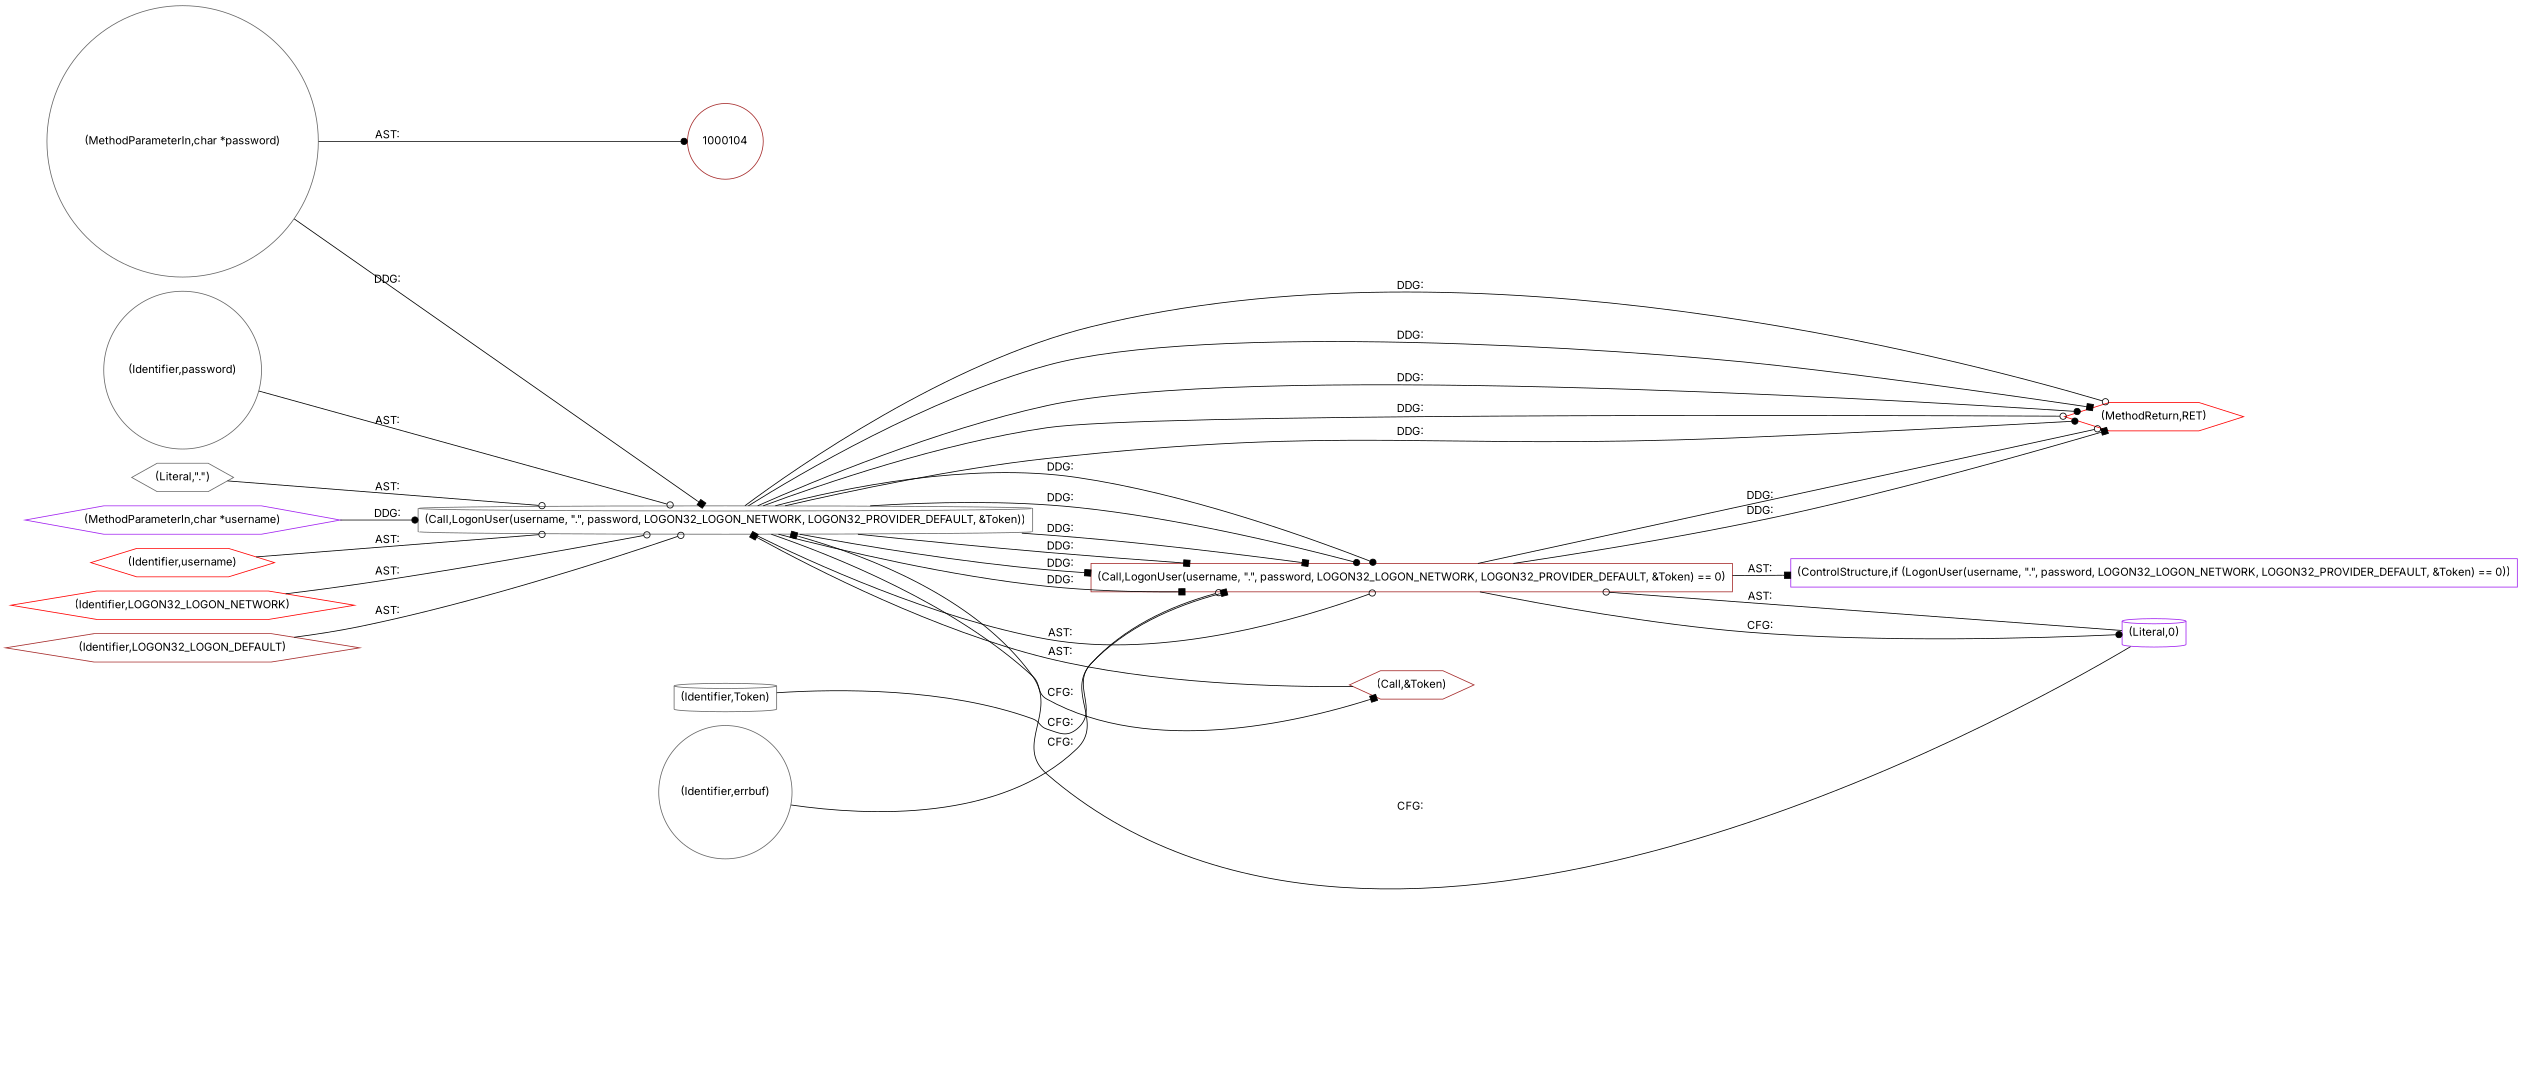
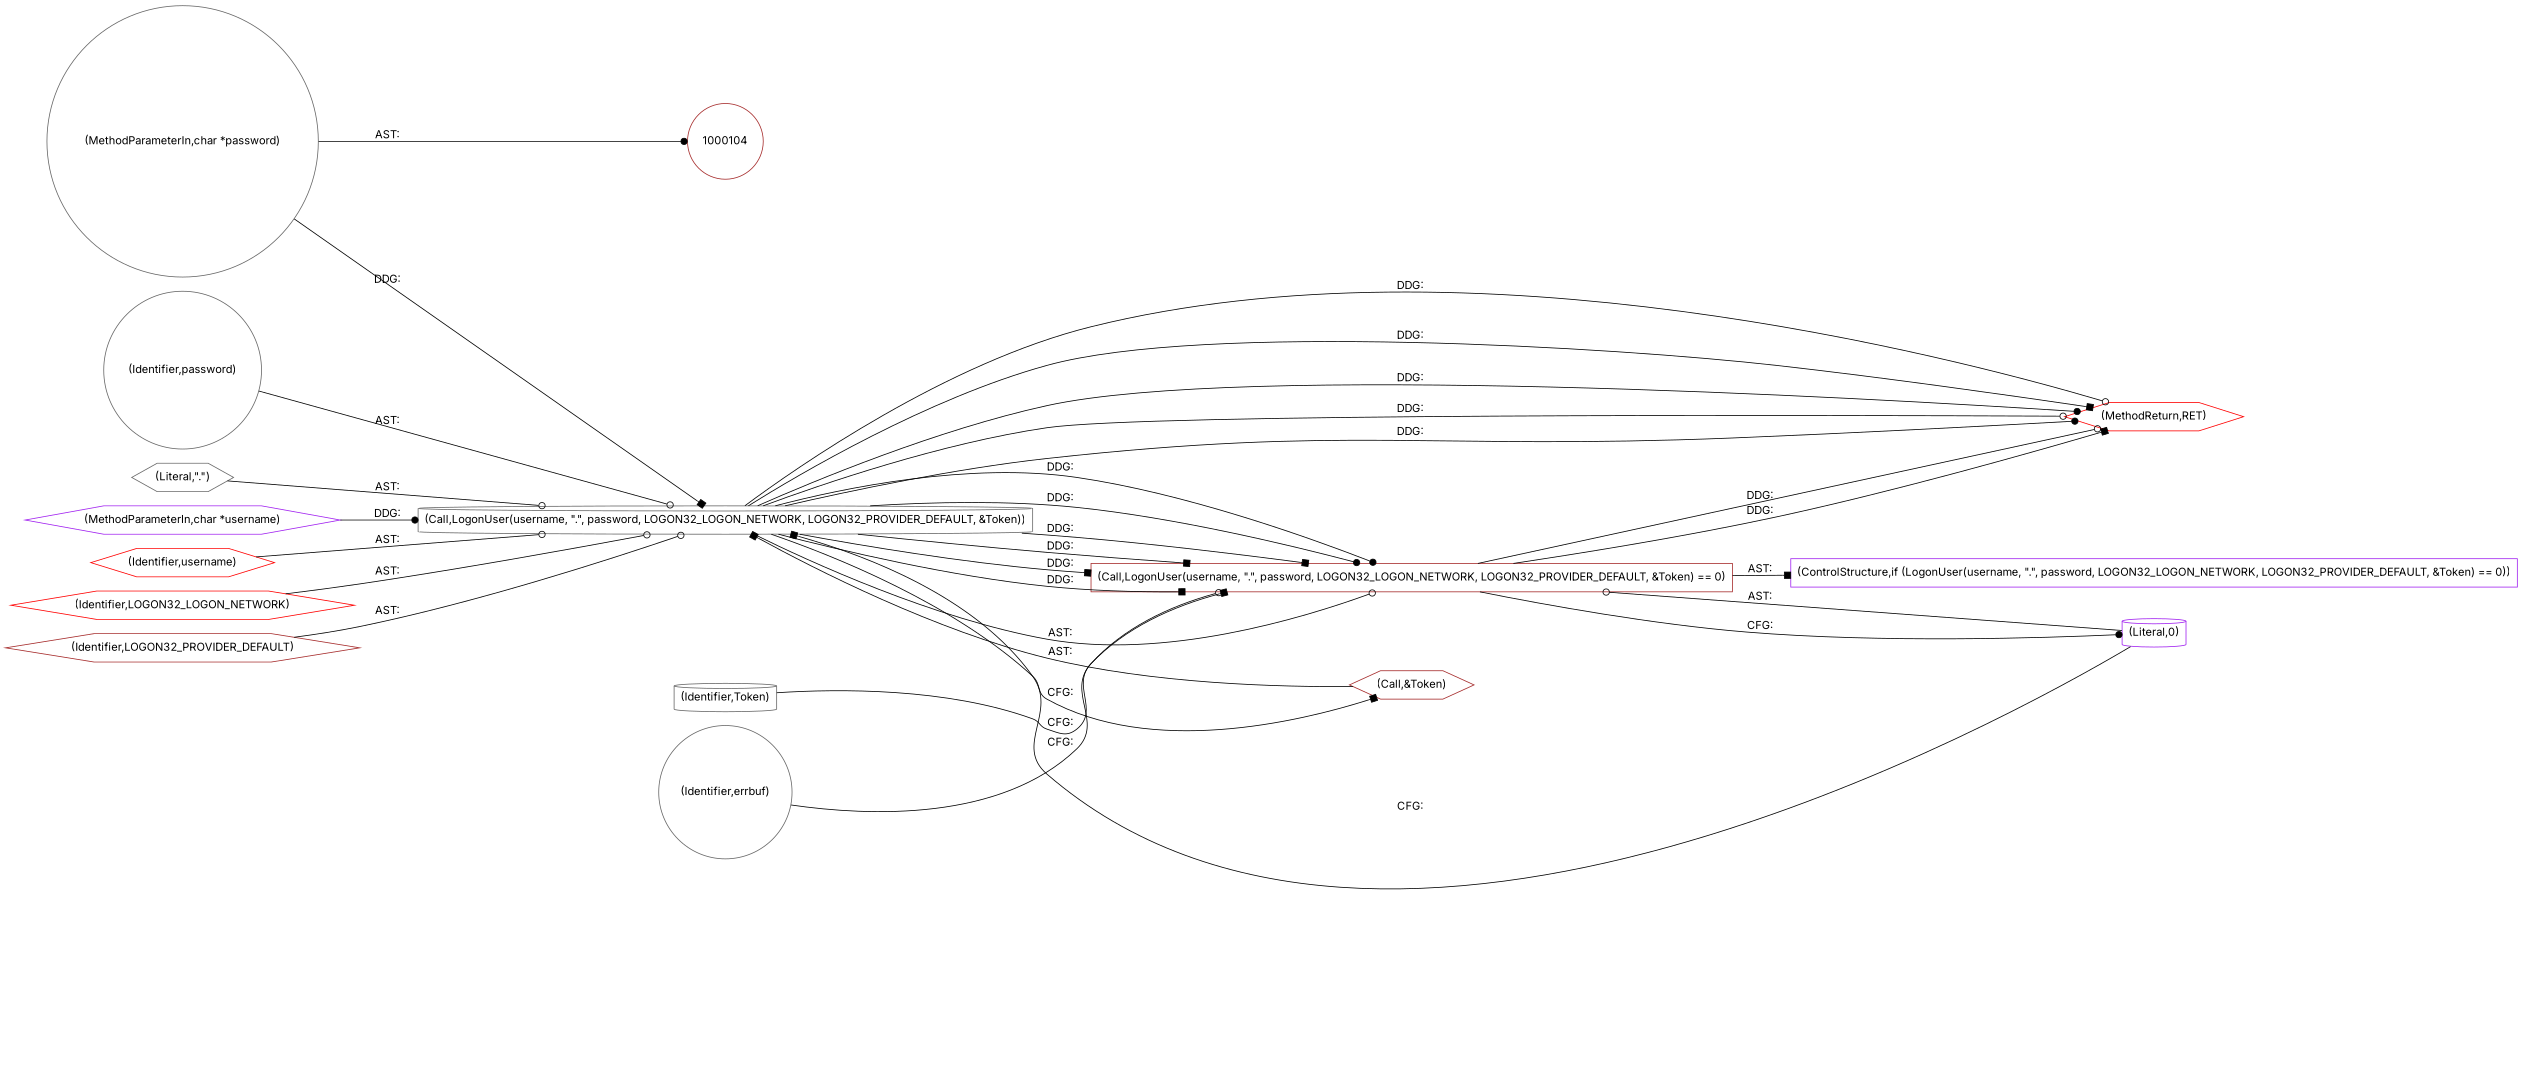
(183, 648) -> (183, 648)
